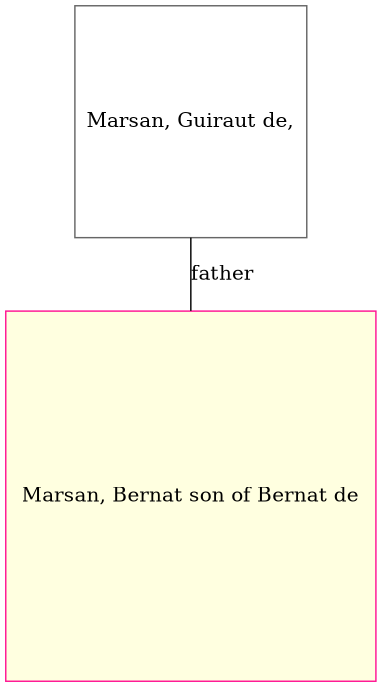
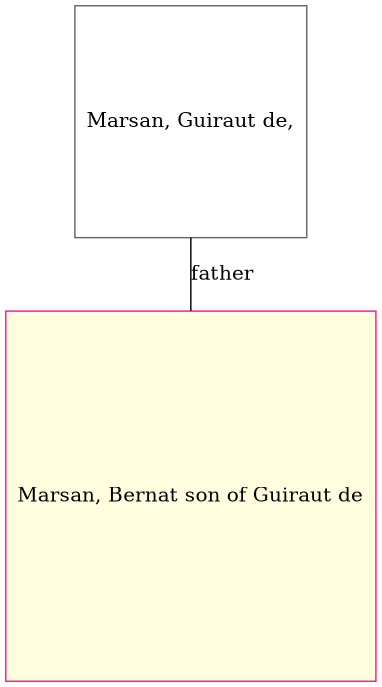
(191, 496) -> (191, 496)
